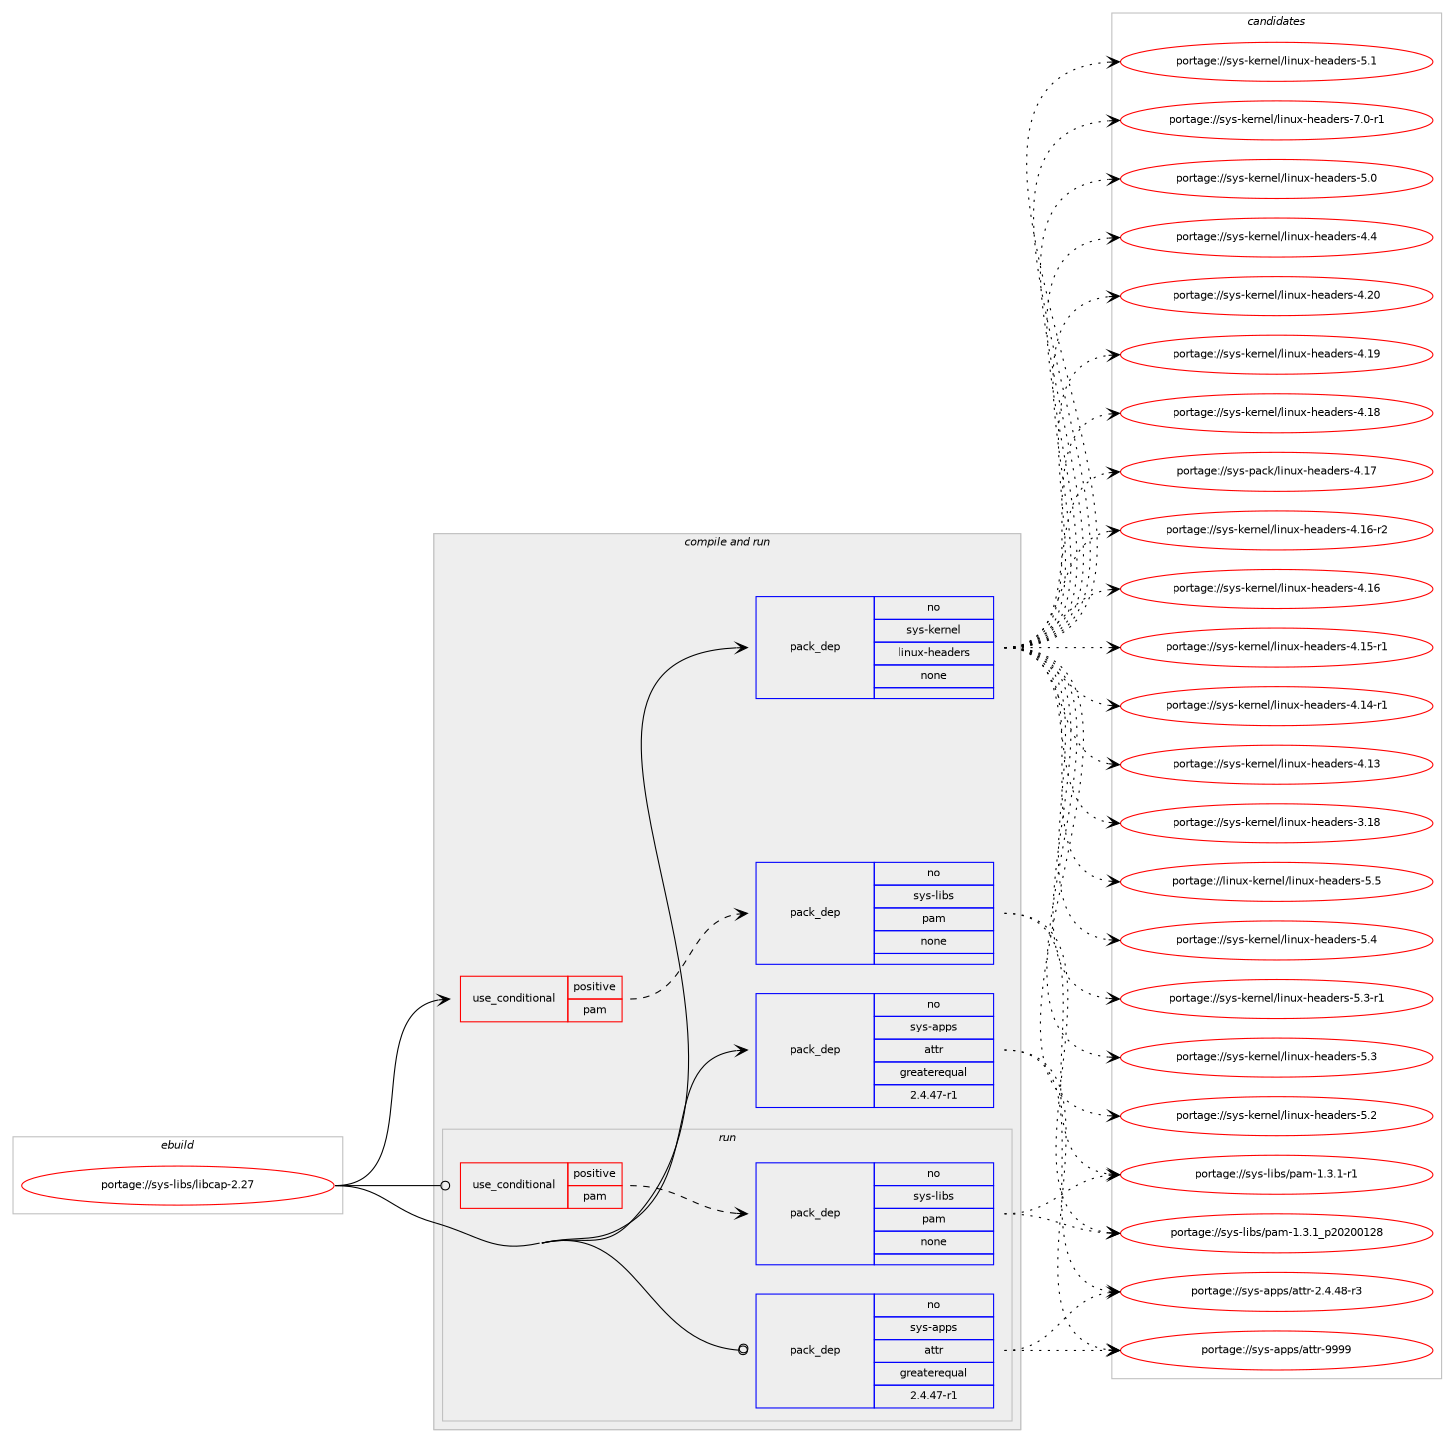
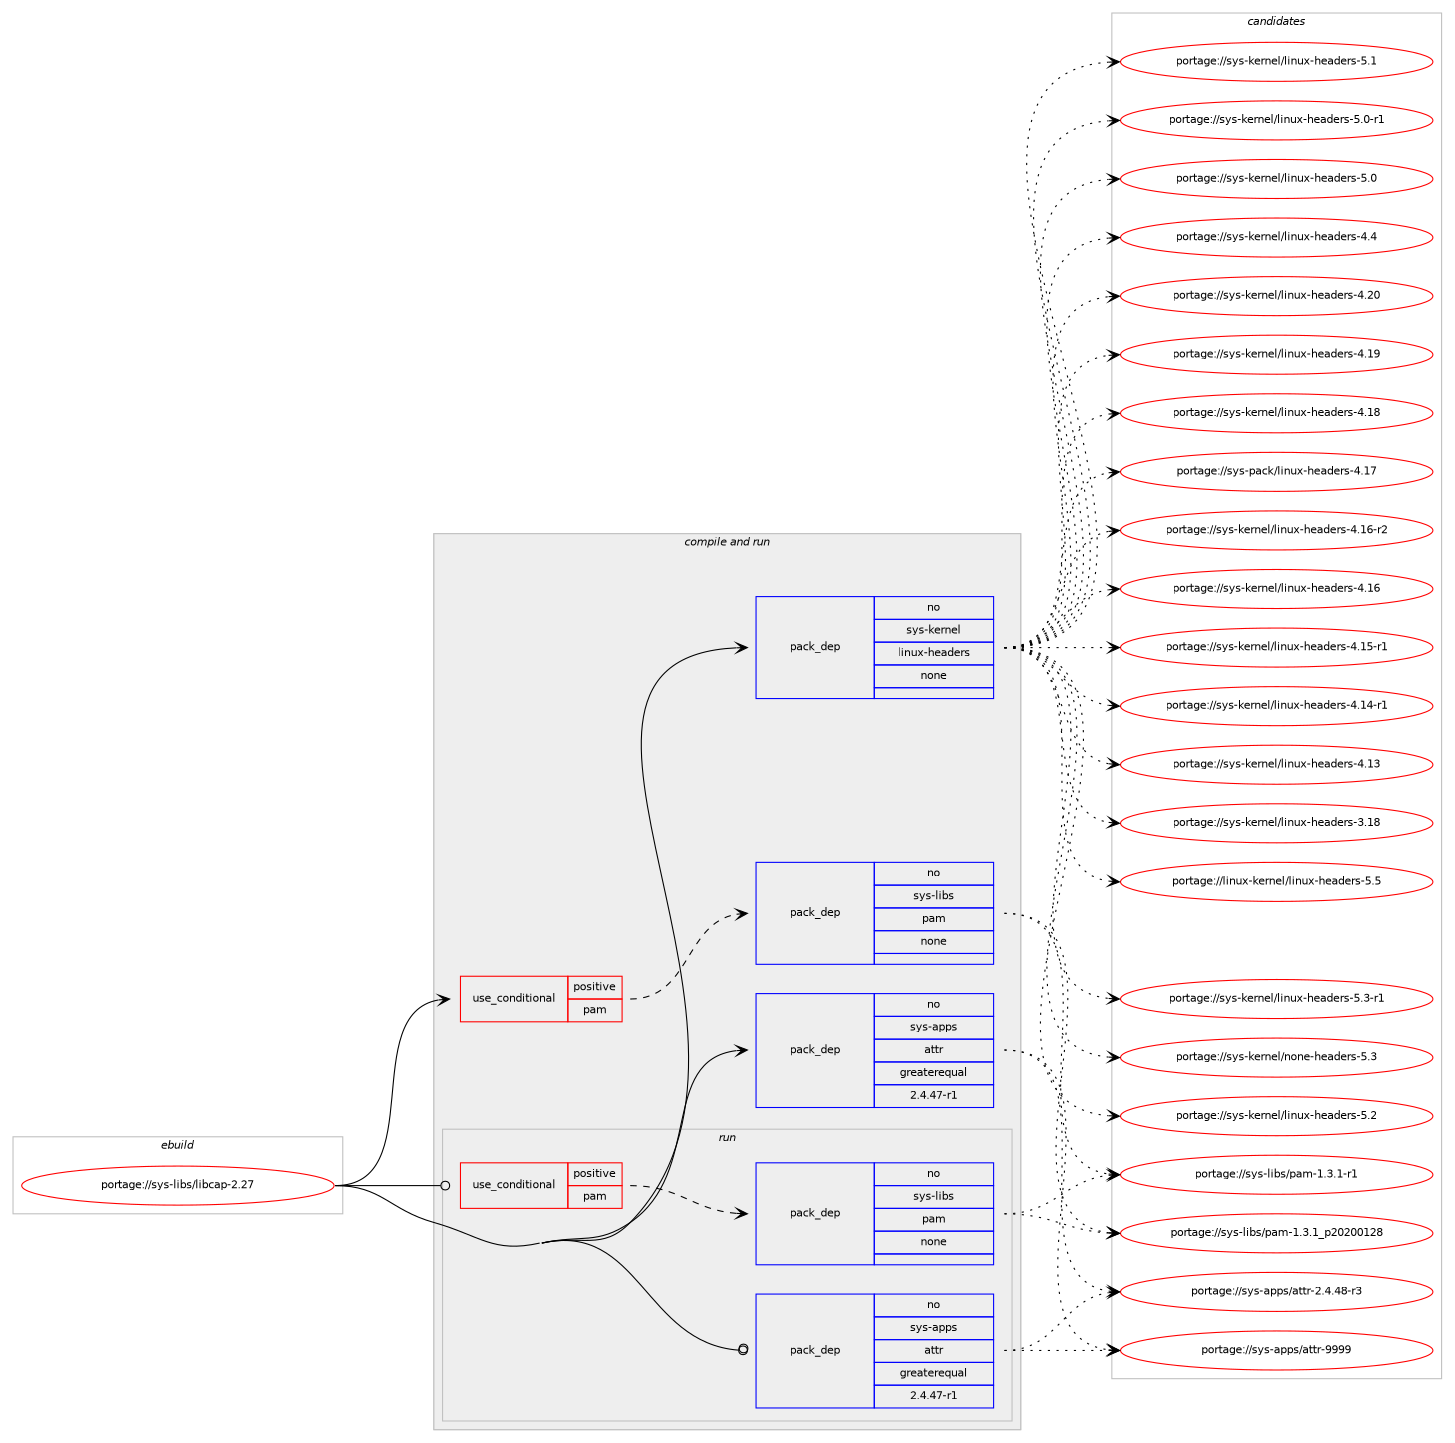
(1277, 120) -> (1277, 120)
(1277, 940) -> none
(1277, 1058) -> (1277, 1058)
